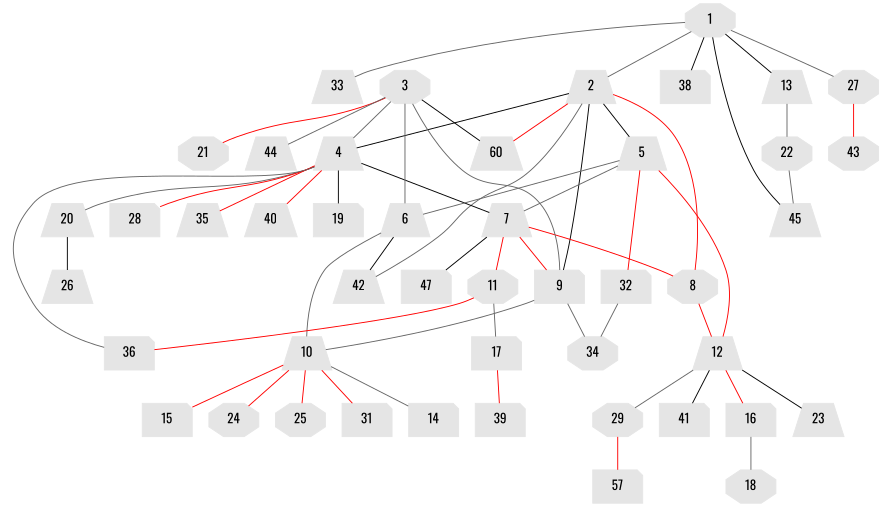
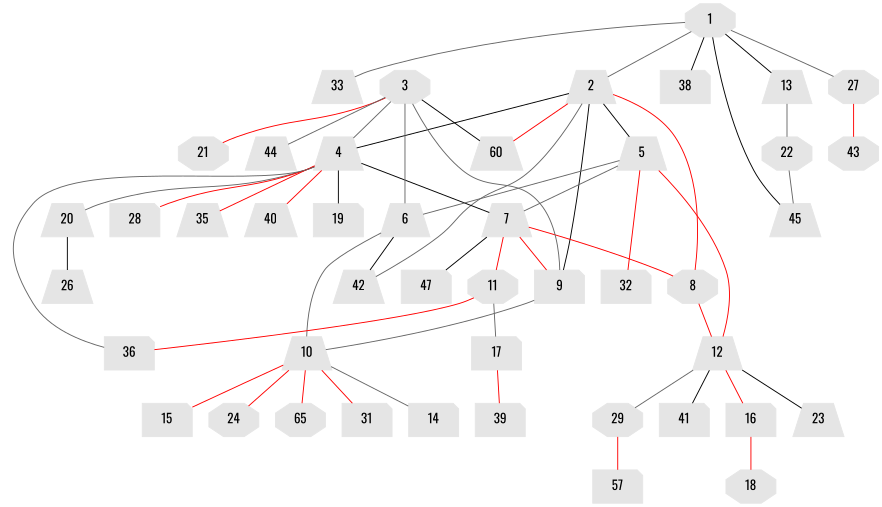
(593, 353) -> none
(300, 420) -> (300, 420)
(751, 453) -> (751, 453)
